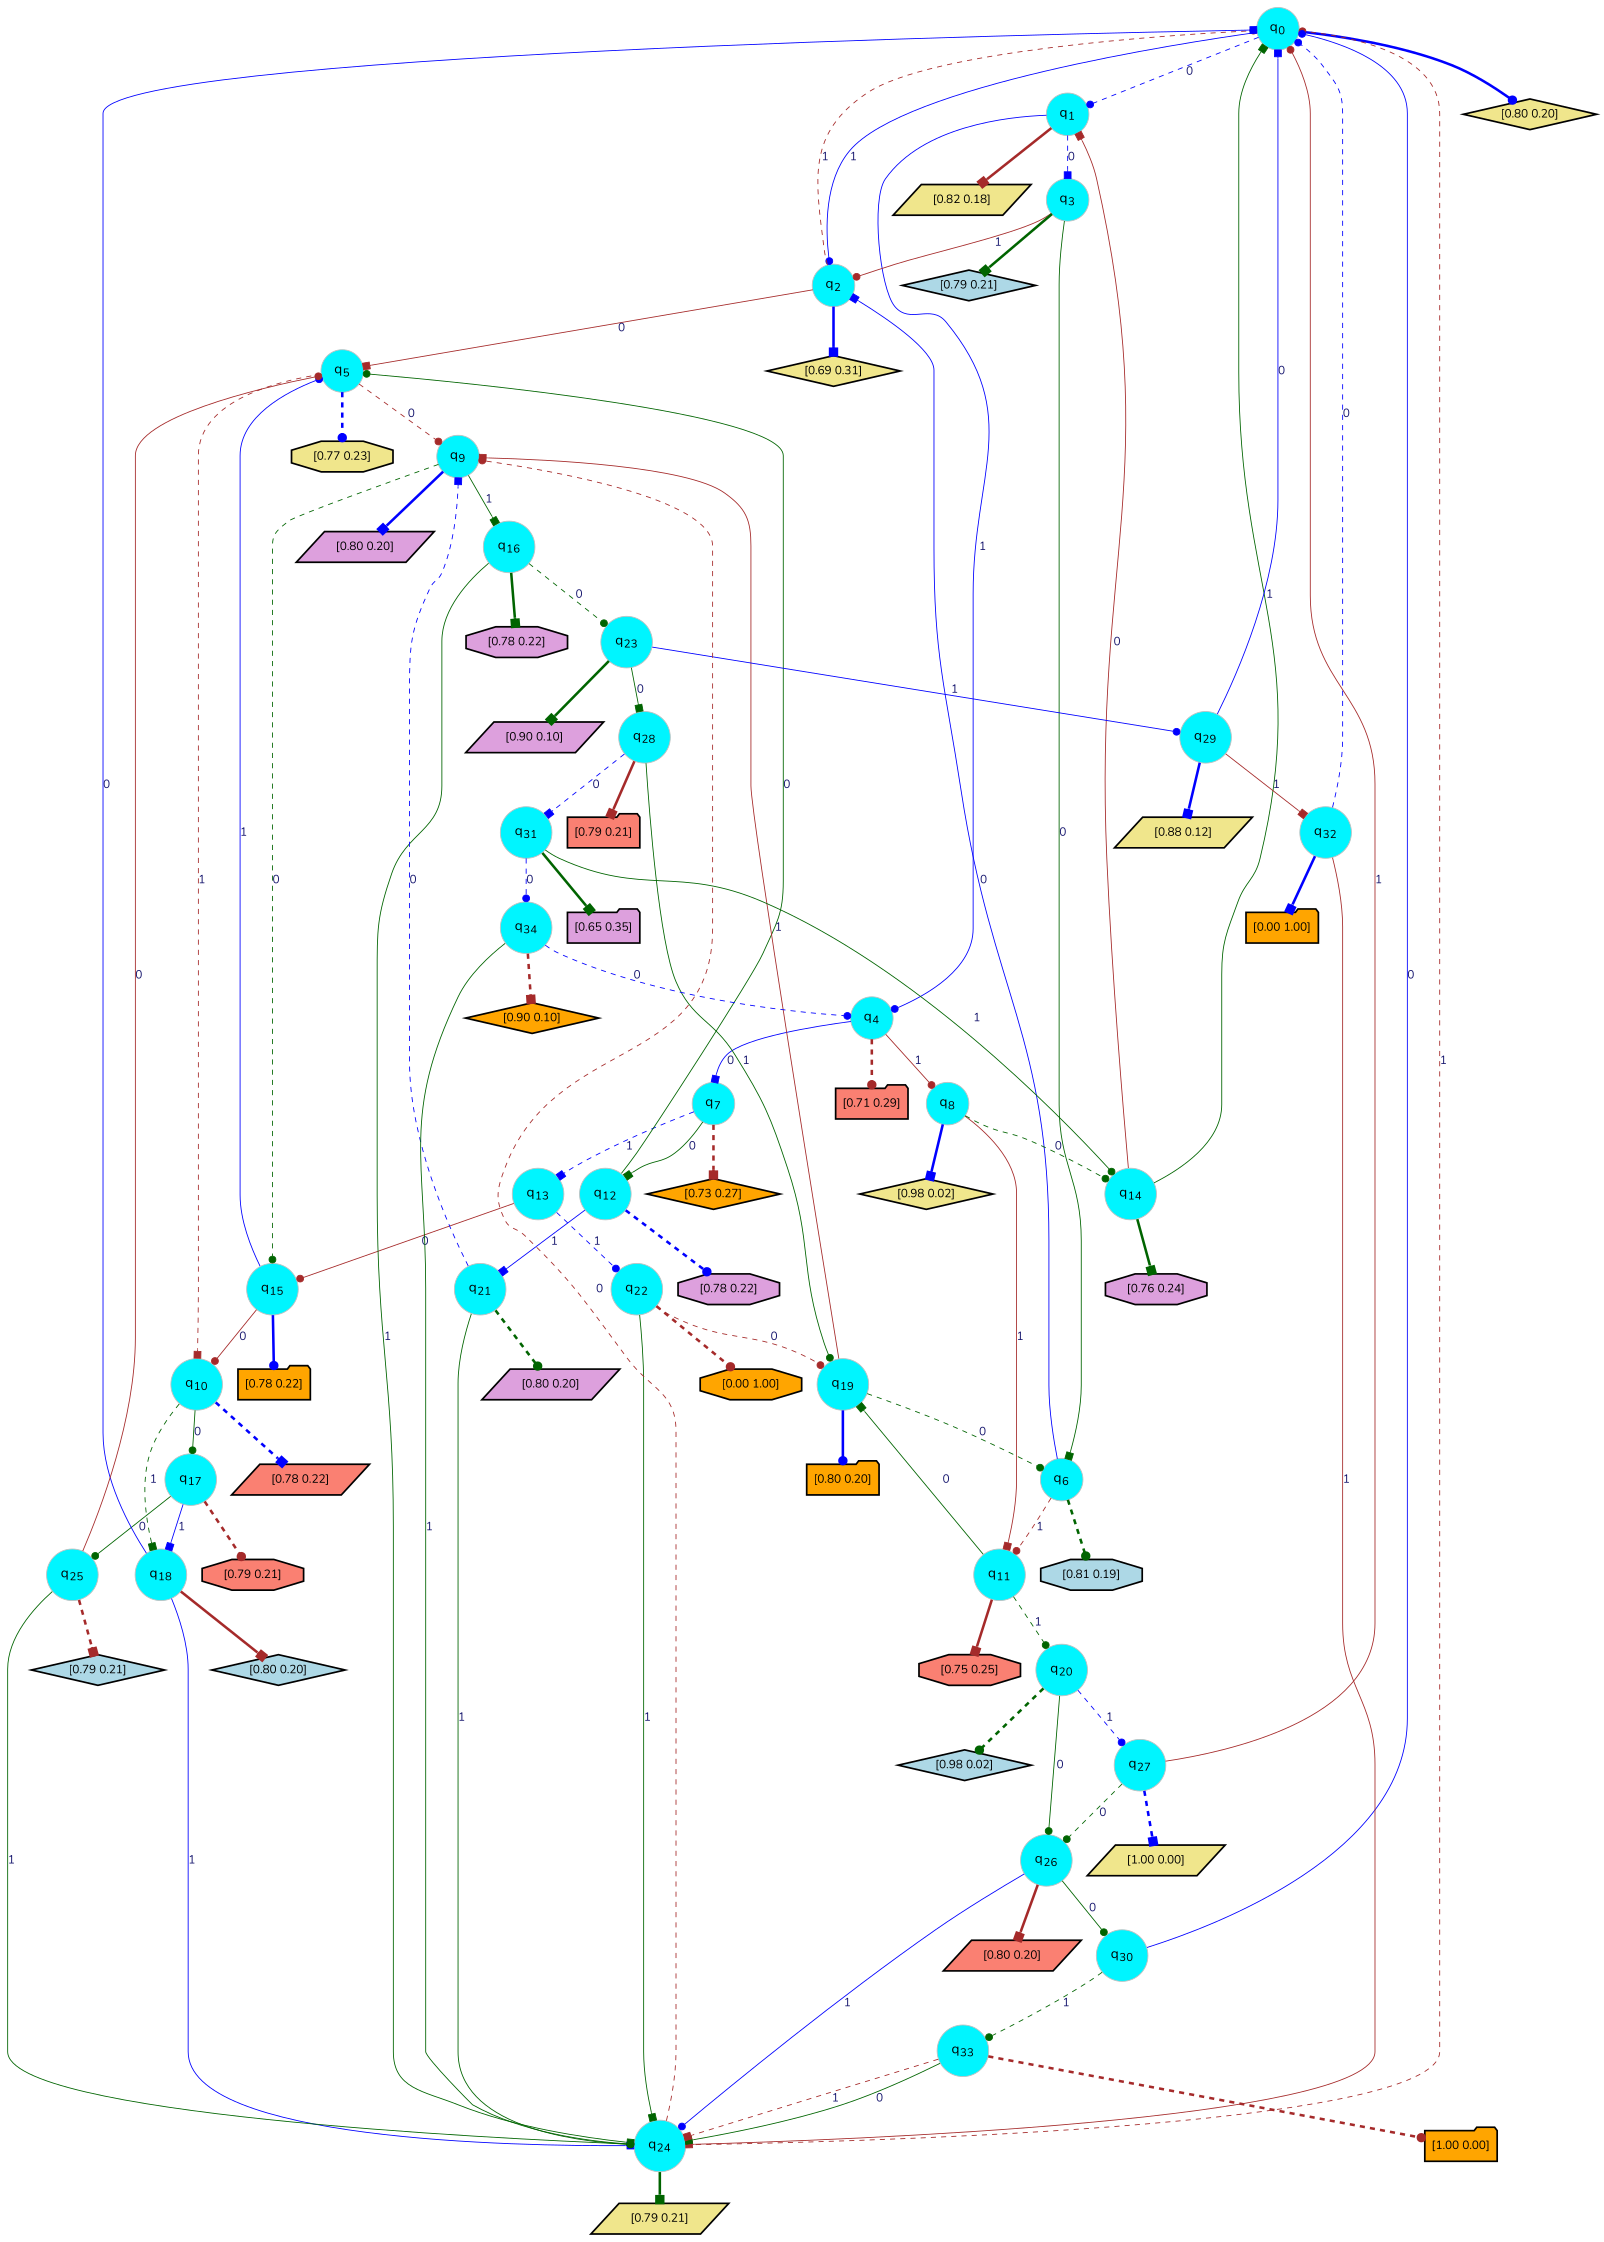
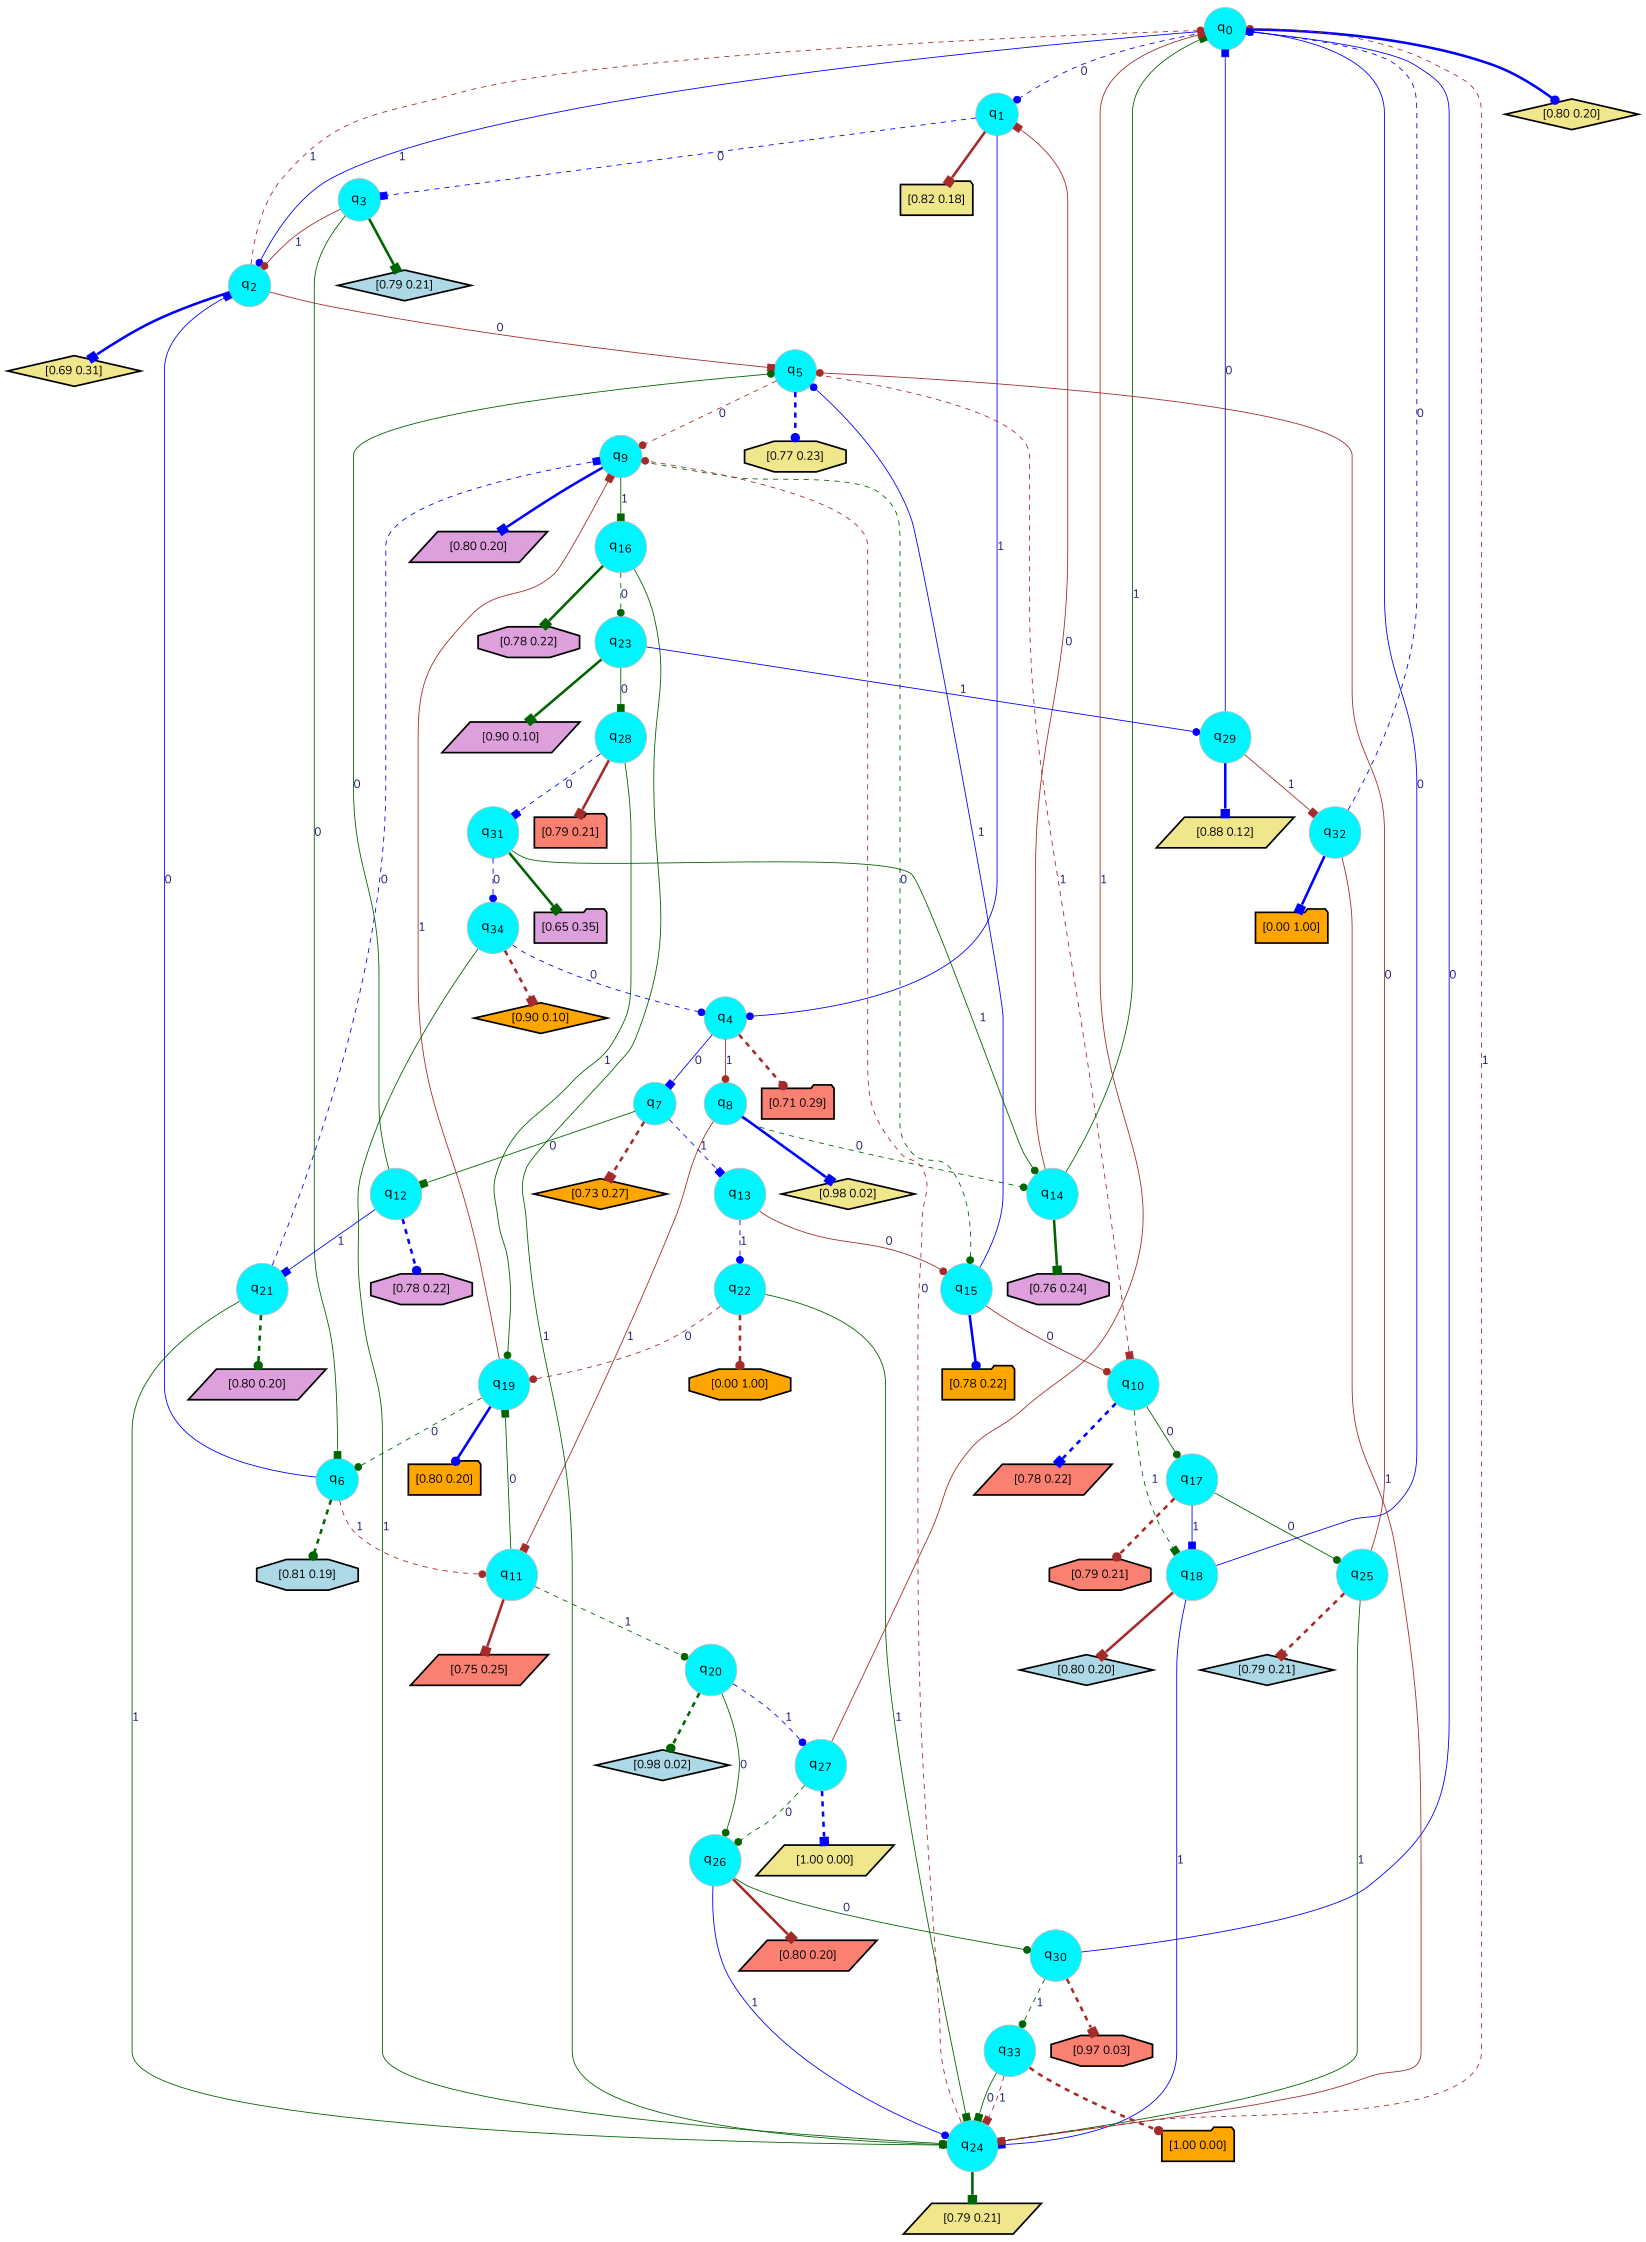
(962, 200) -> (937, 200)
(970, 1670) -> (479, 1670)
none -> (1102, 2051)
